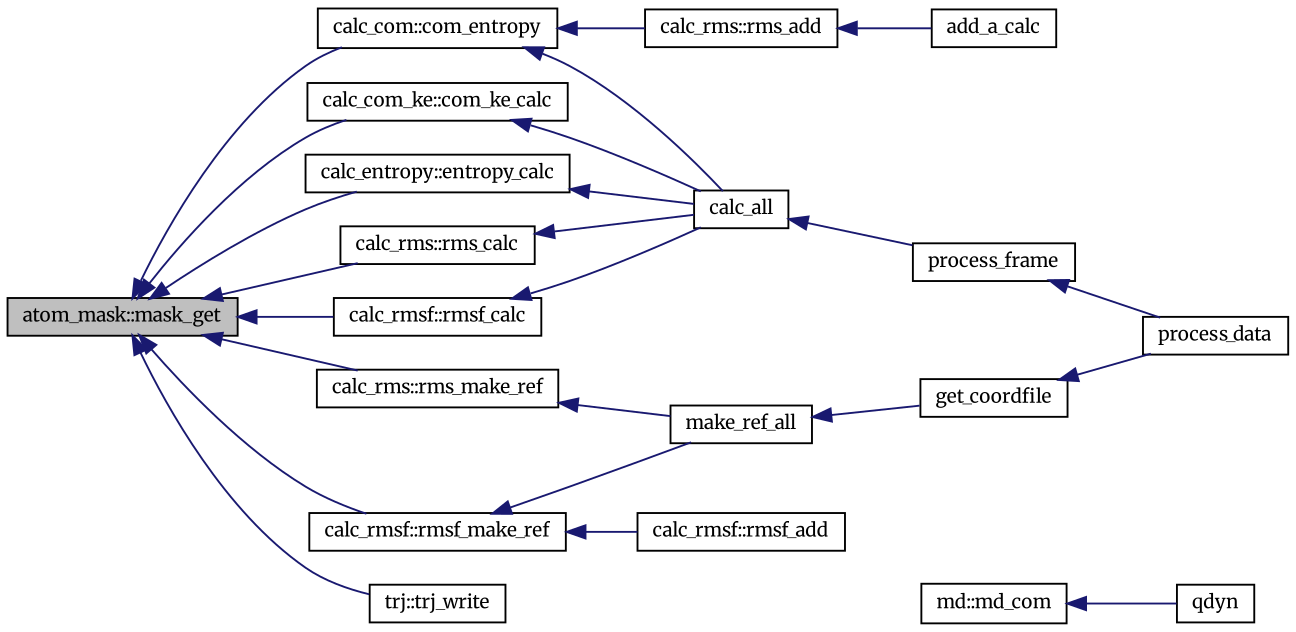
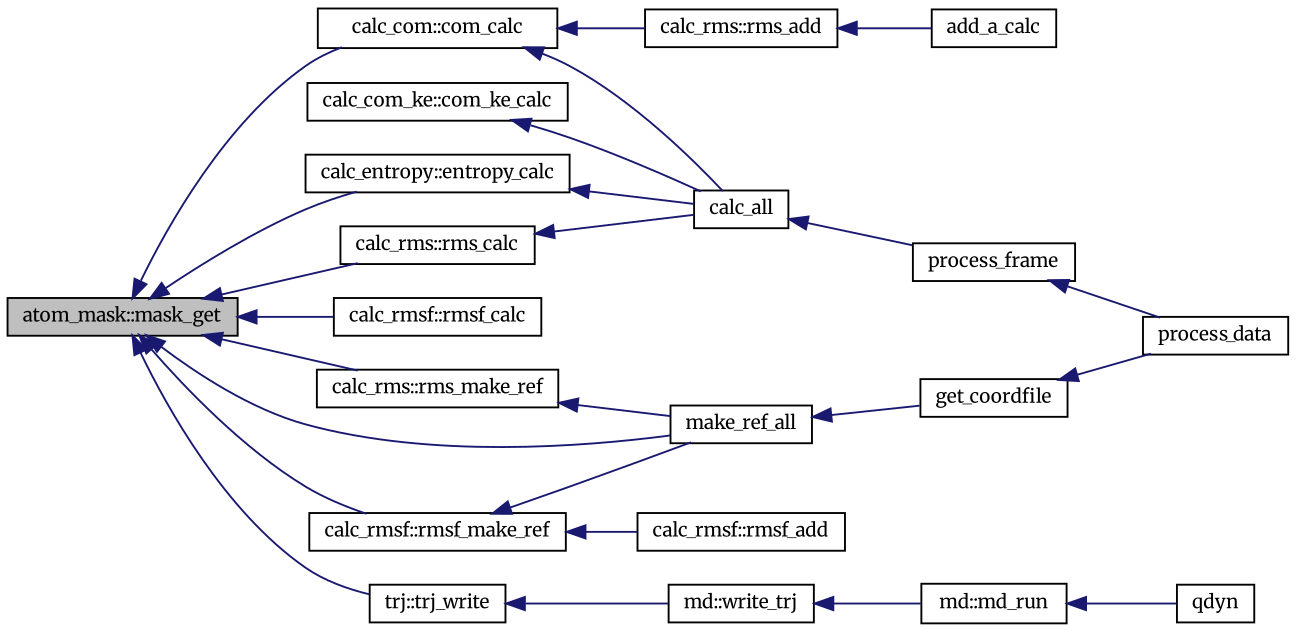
(438, 28) -> (438, 28)
(237, 188) -> (405, 442)
(617, 263) -> none
none -> (741, 604)
(994, 604) -> (994, 604)
